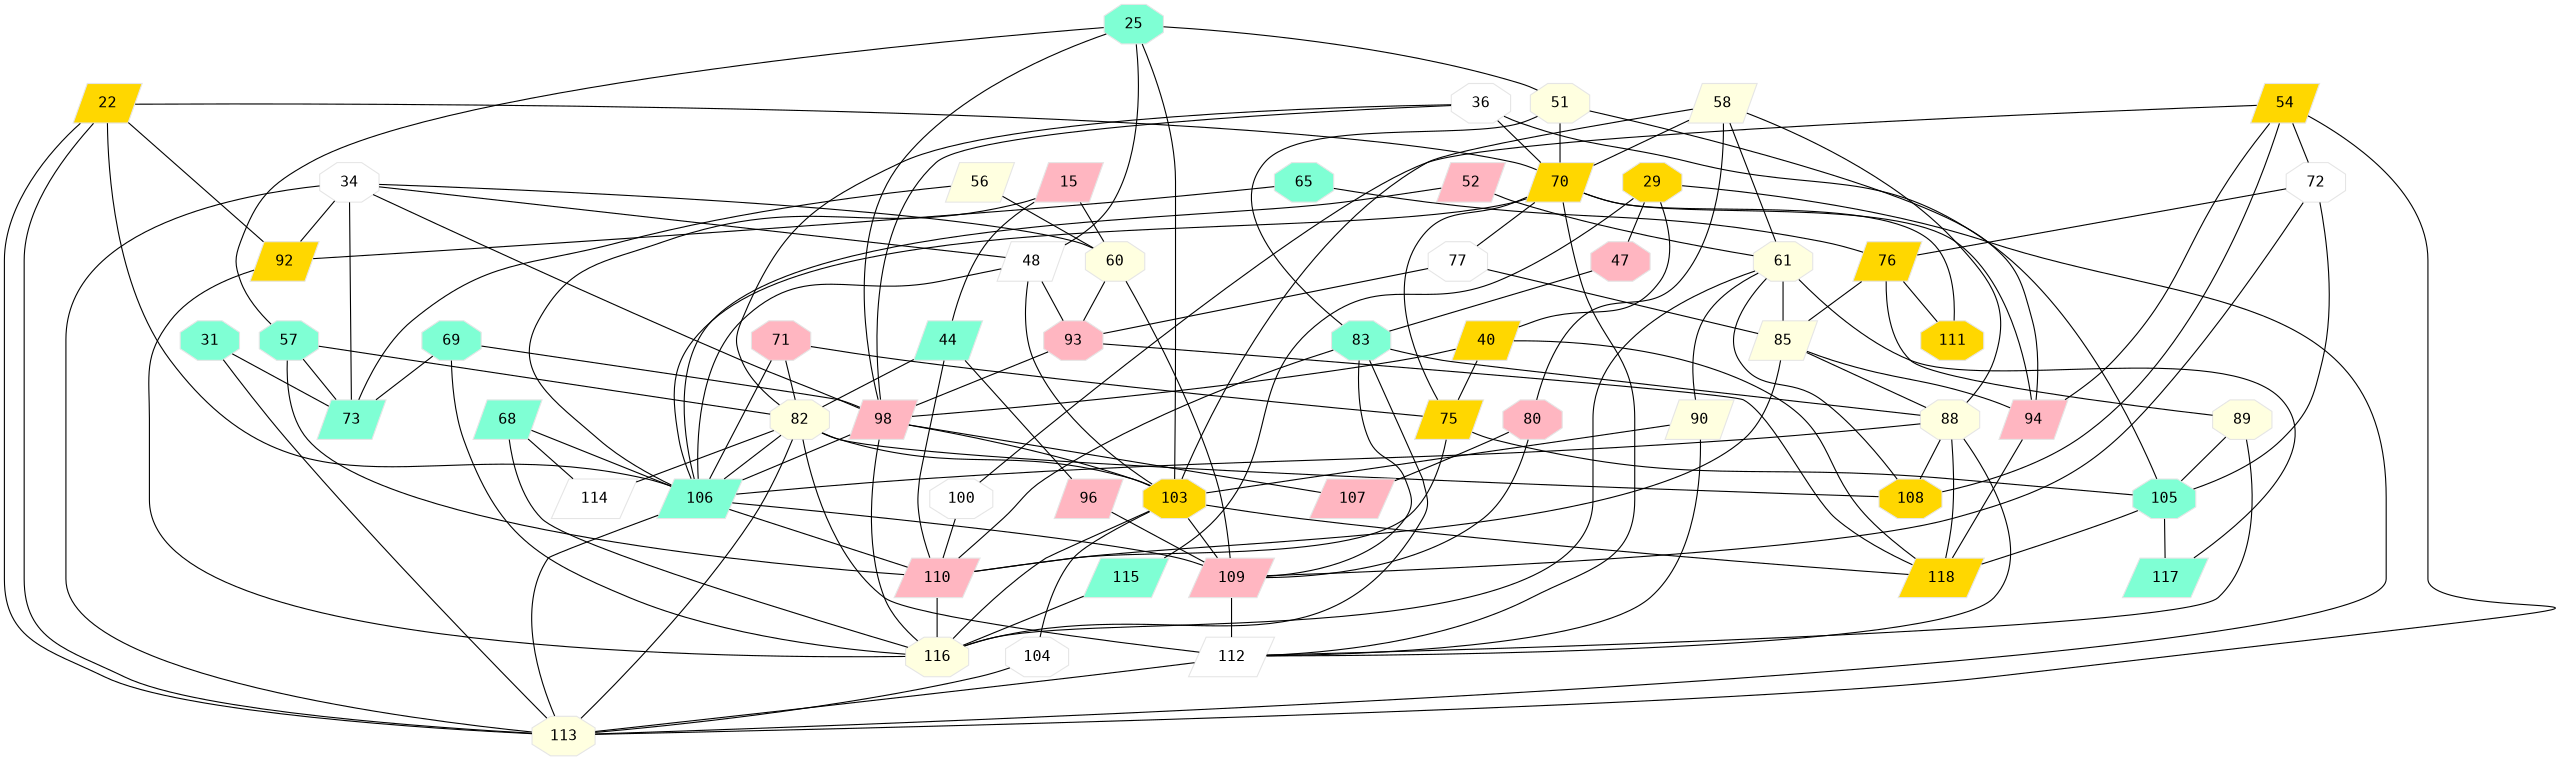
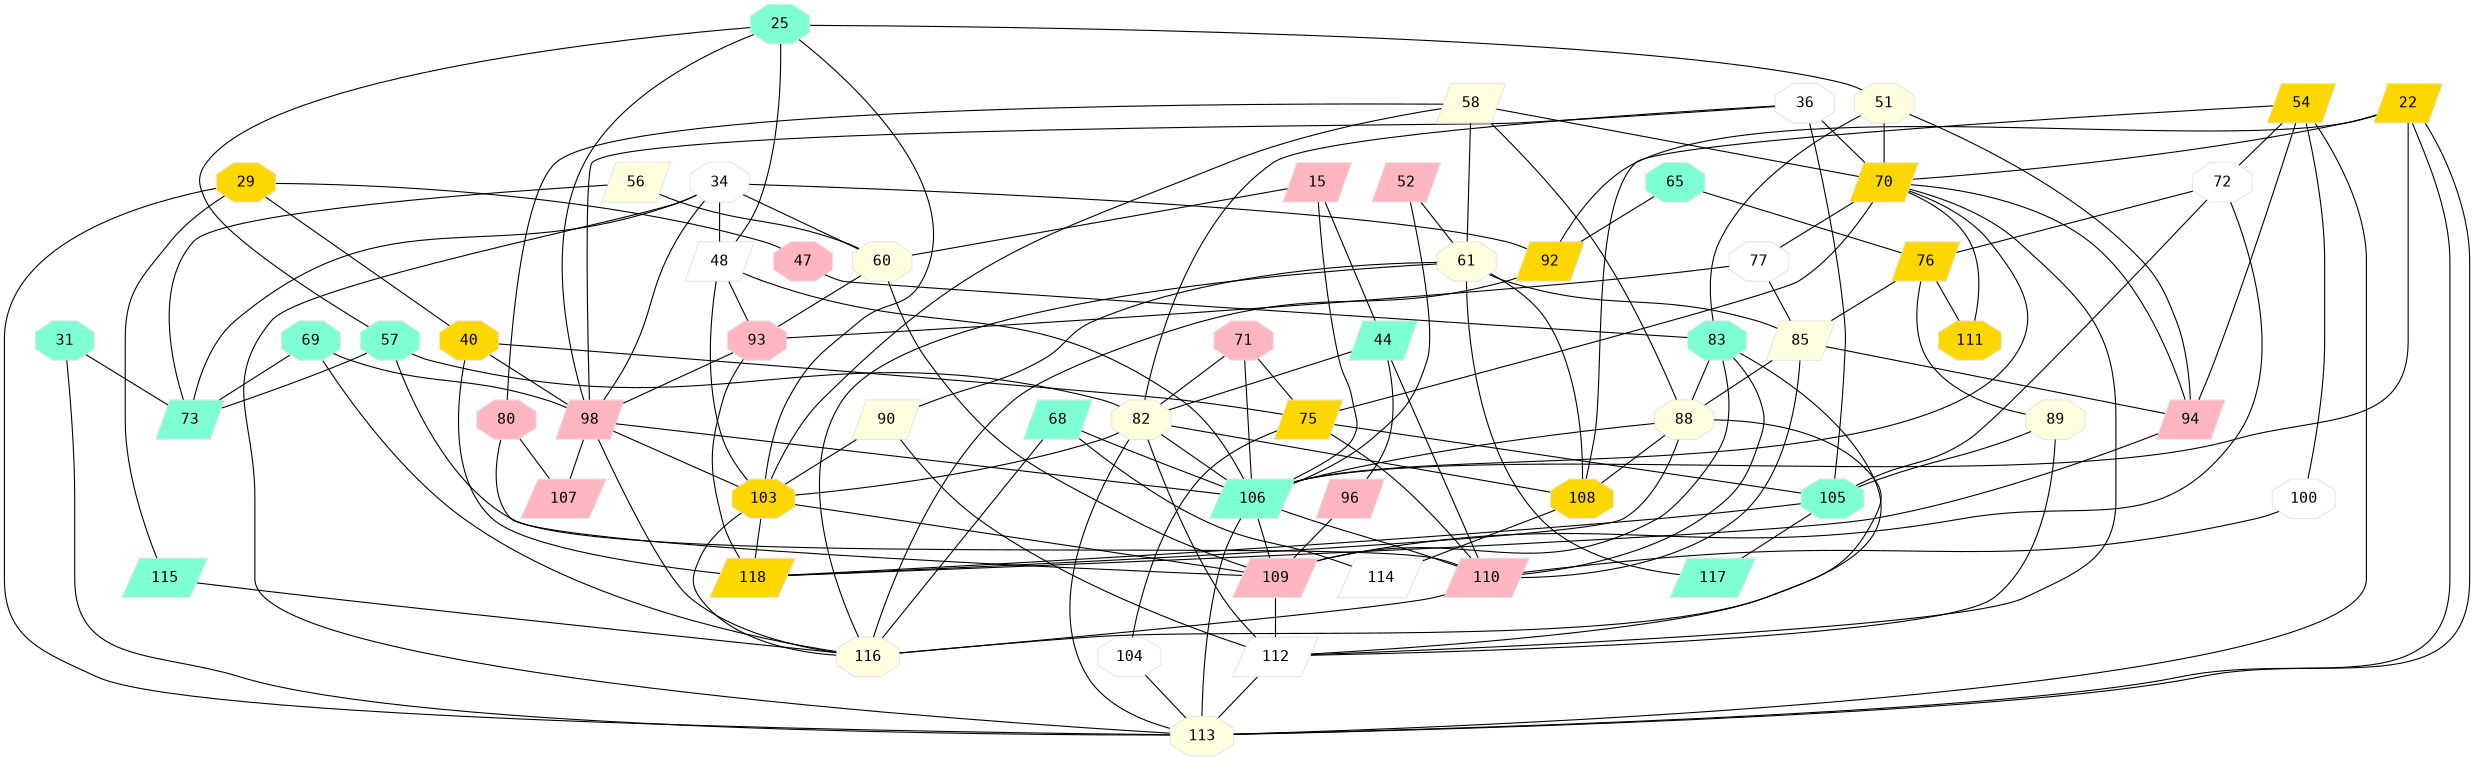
(1486, 341) -> (469, 341)
(705, 456) -> (1522, 523)
(1066, 567) -> (1183, 501)
